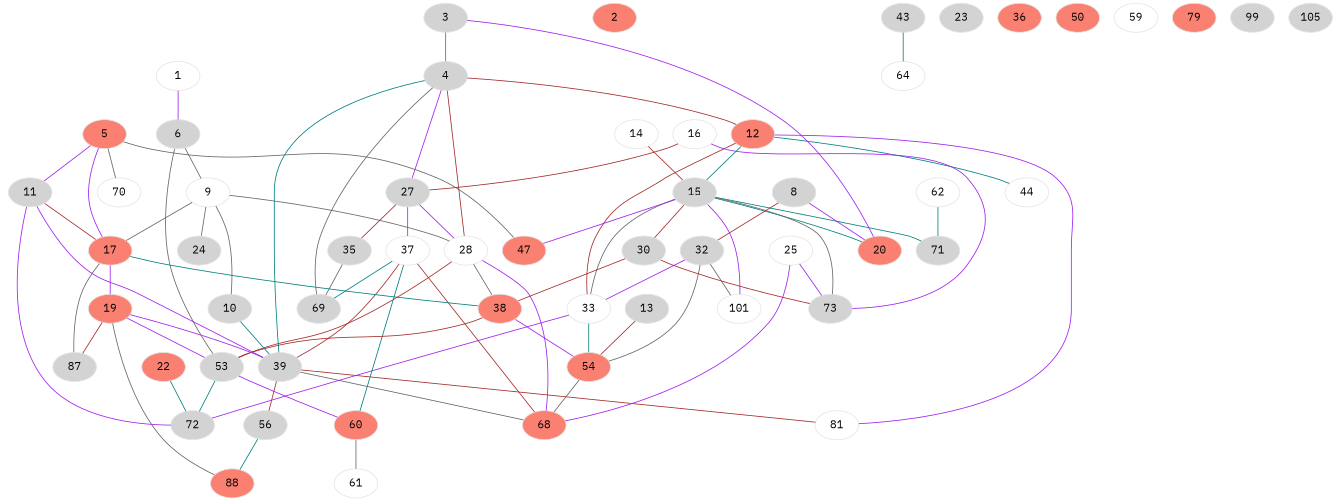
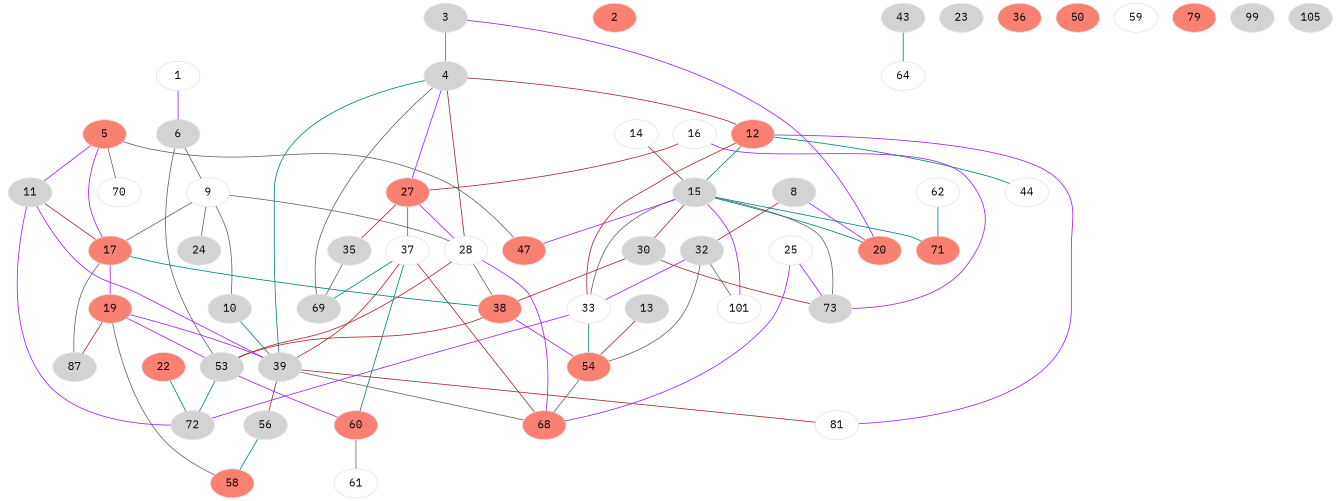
(408, 192) -> (408, 192)
(938, 251) -> (938, 251)
(232, 483) -> (232, 483)
